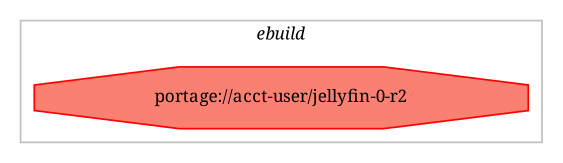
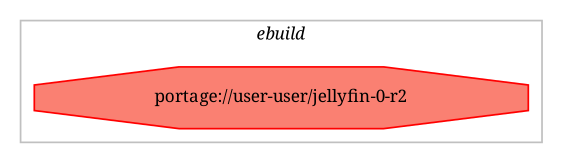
(281, 98) -> (281, 98)
